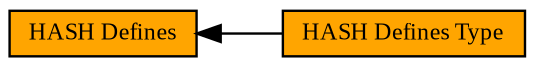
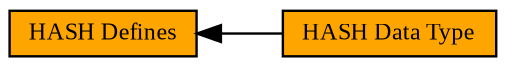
(404, 34) -> (390, 34)
